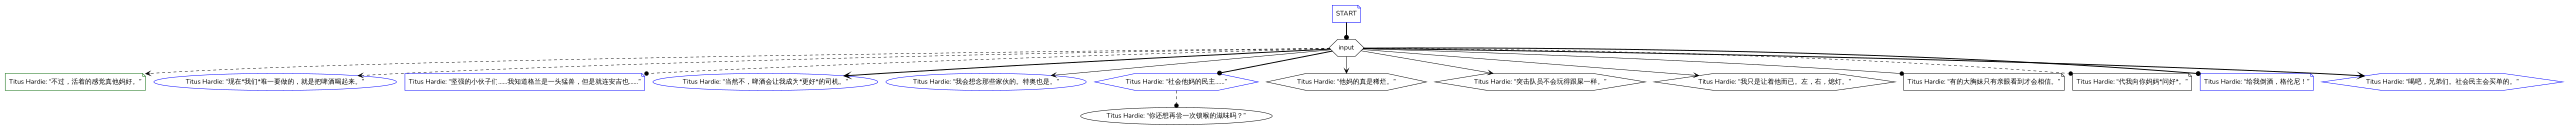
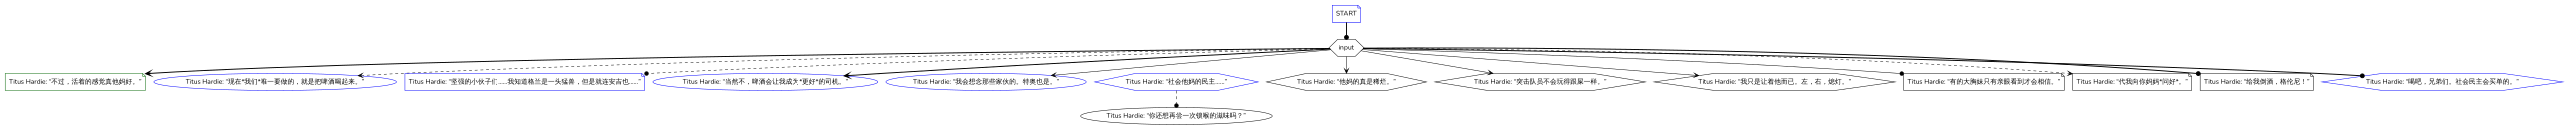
(740, 56) -> (740, 56)
(1862, 58) -> (1862, 58)
(1874, 61) -> (1874, 61)
(1277, 62) -> none
(2257, 82) -> (2257, 82)
